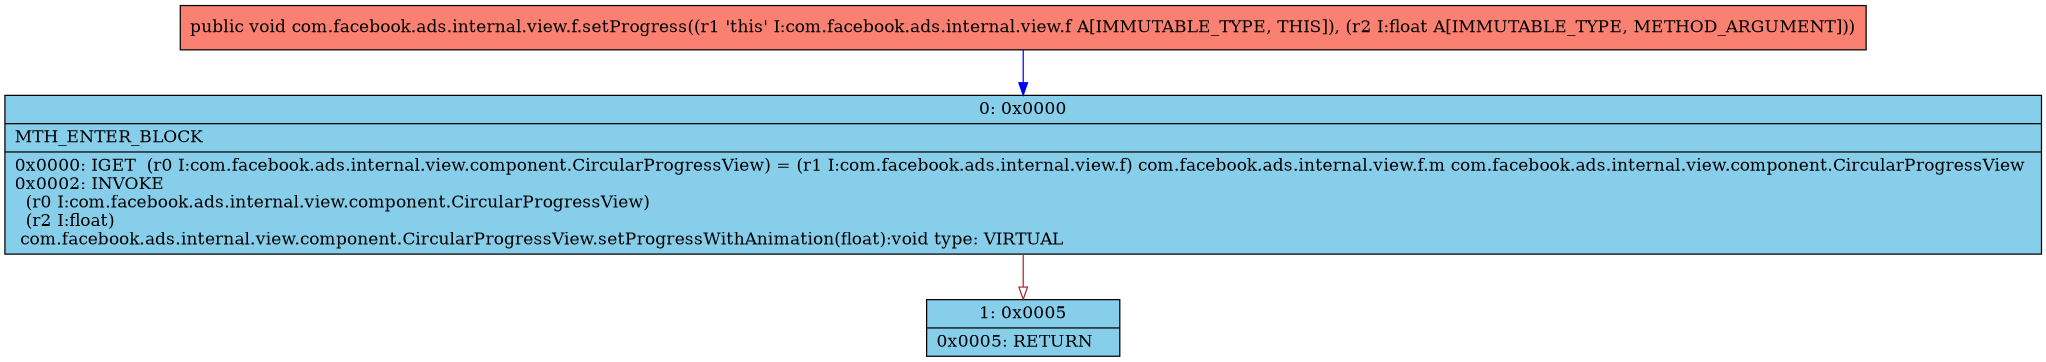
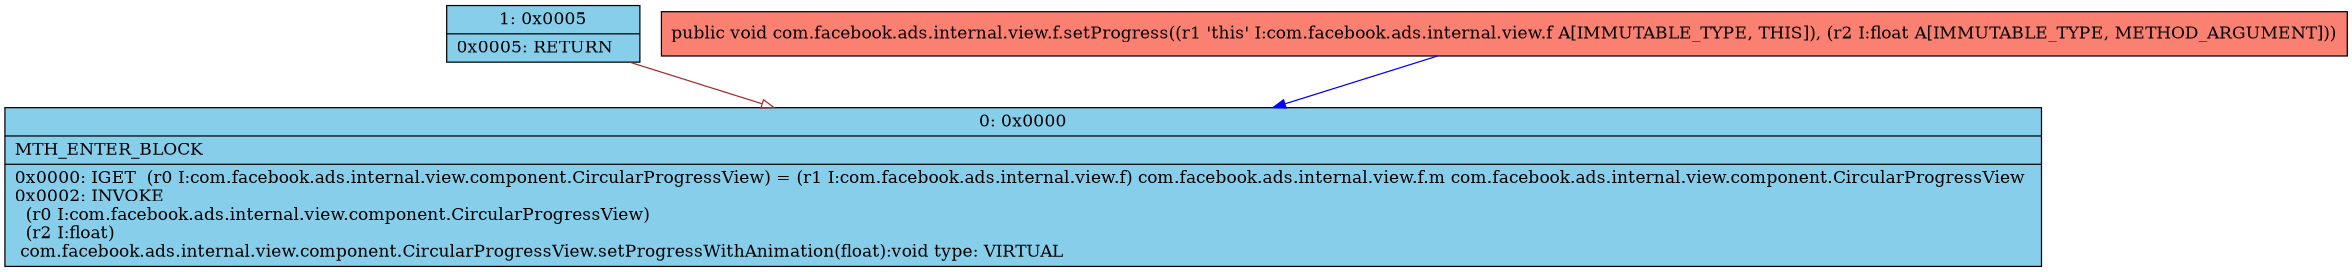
(1023, 271) -> (696, 83)
